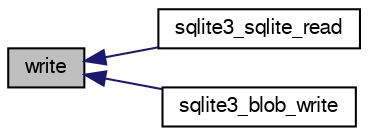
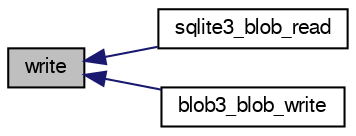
(259, 29) -> (253, 29)
(259, 107) -> (253, 107)
